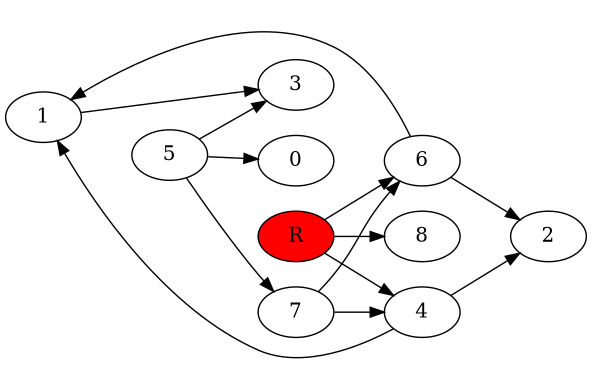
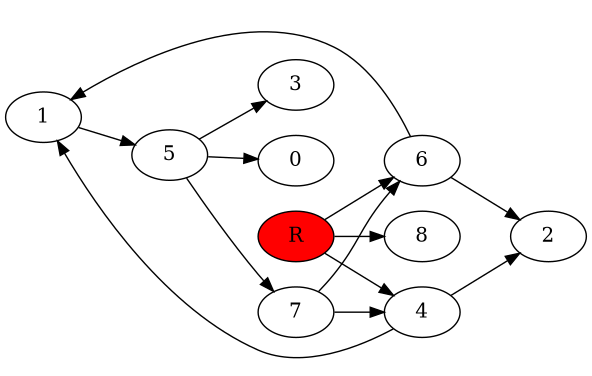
(163, 102) -> (100, 134)
